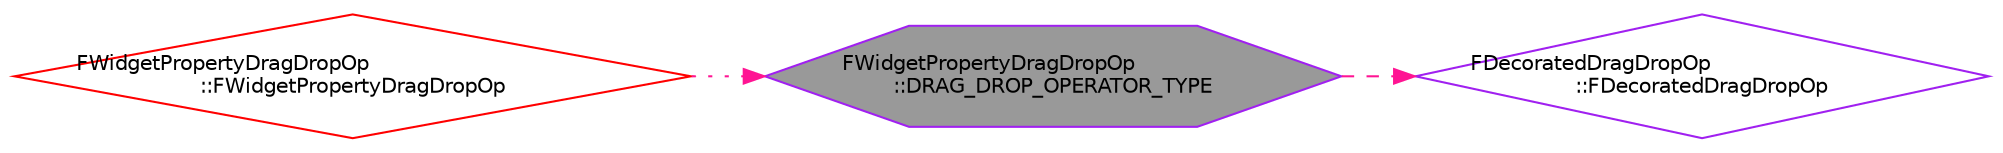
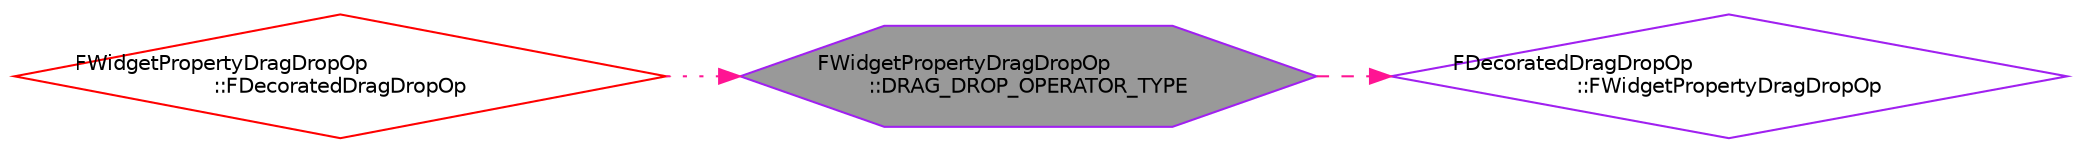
(353, 76) -> (340, 76)
(1702, 76) -> (1729, 76)
